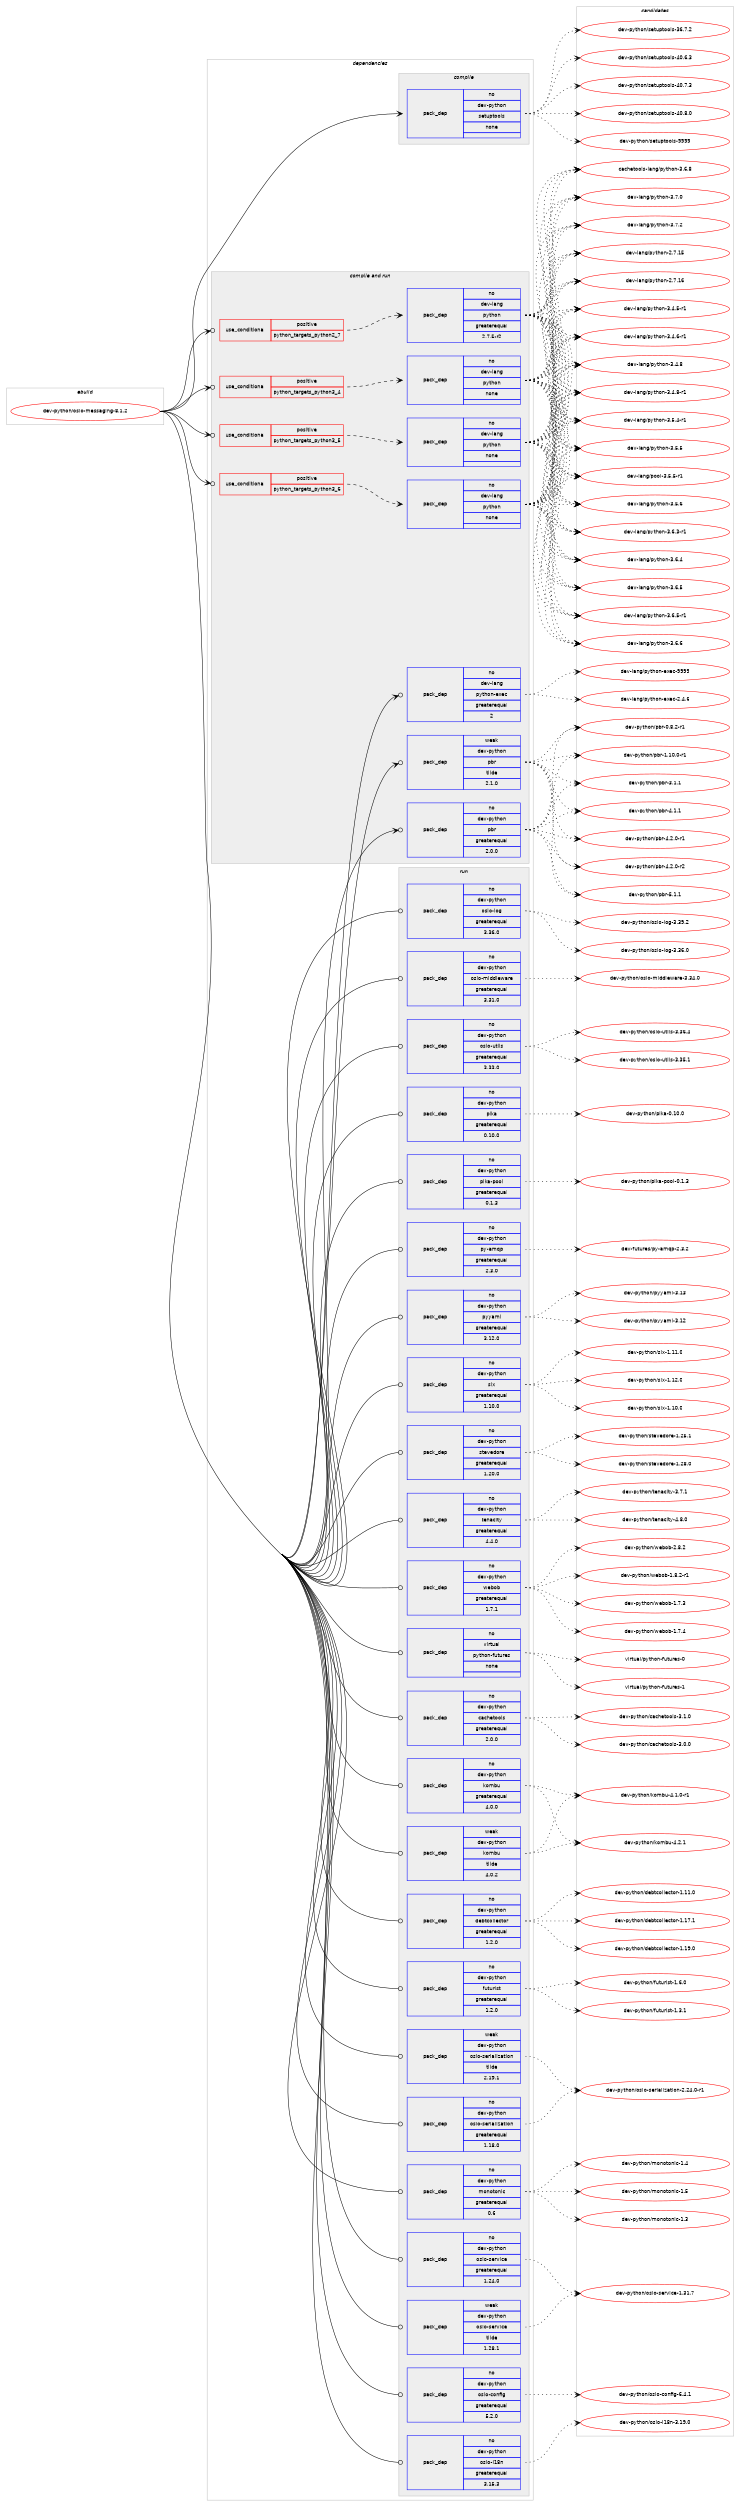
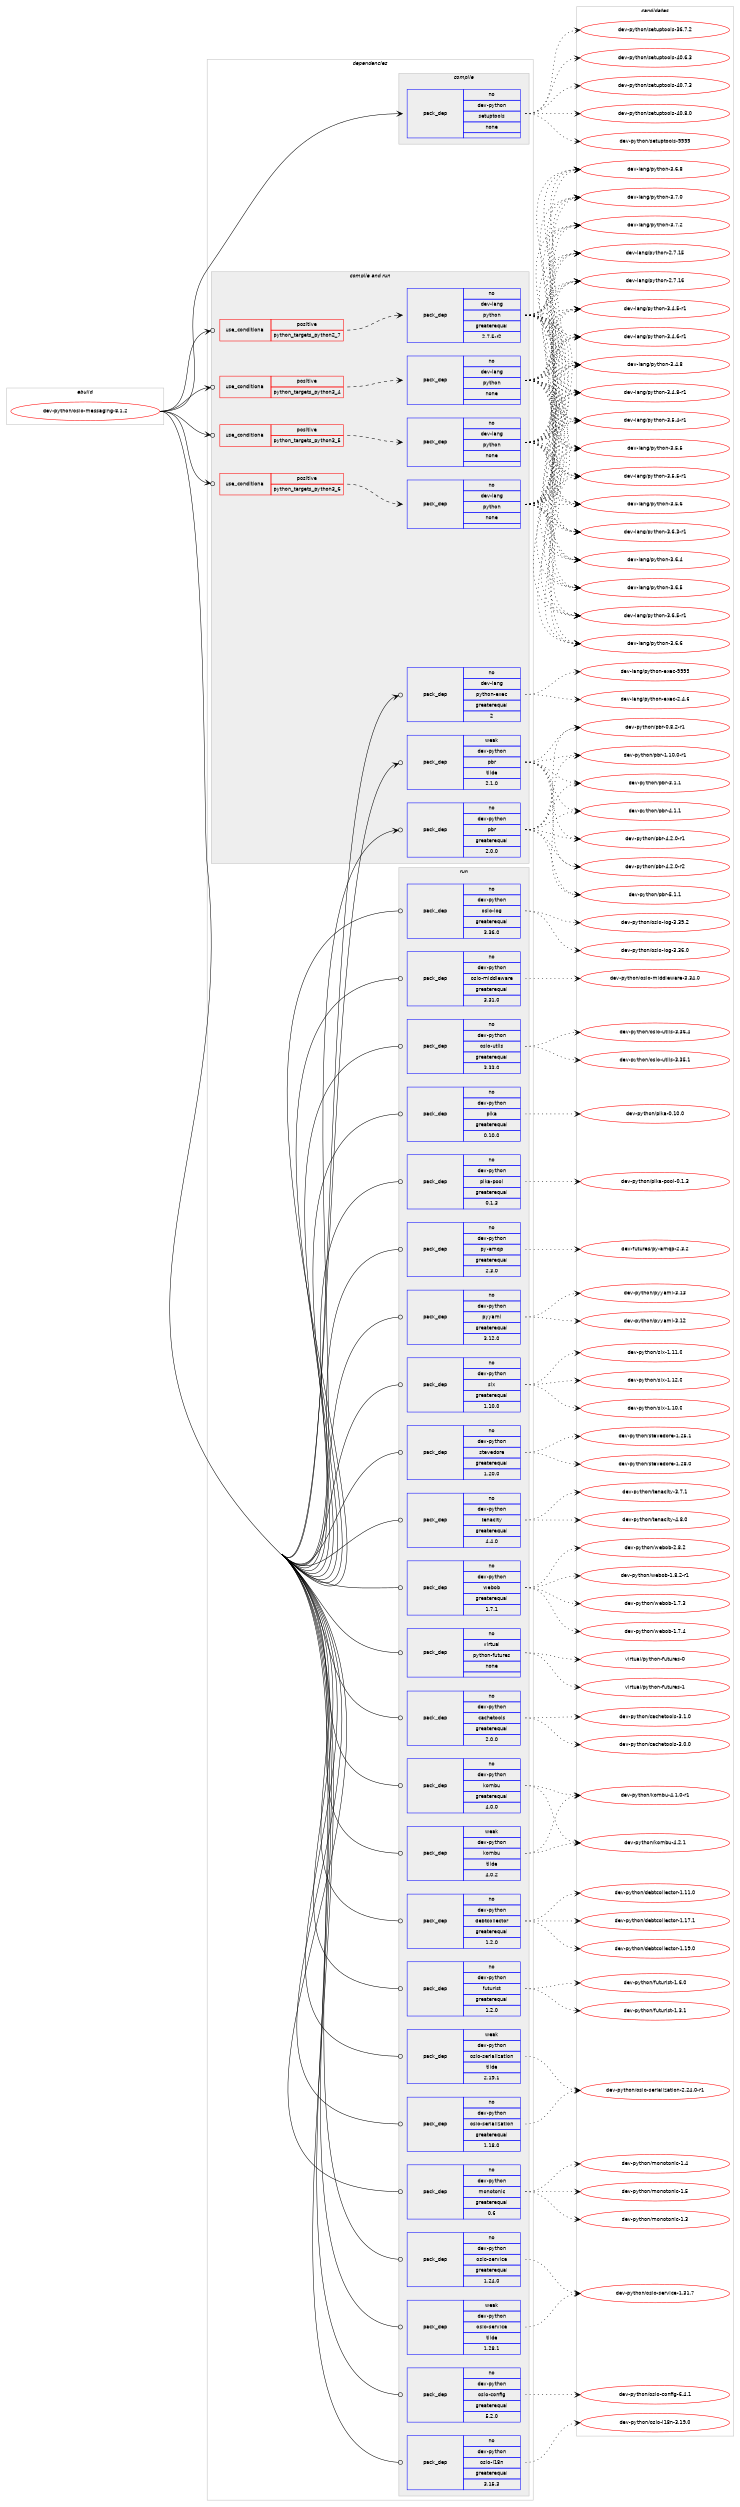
(655, 169) -> (655, 169)
(655, 476) -> (655, 476)
